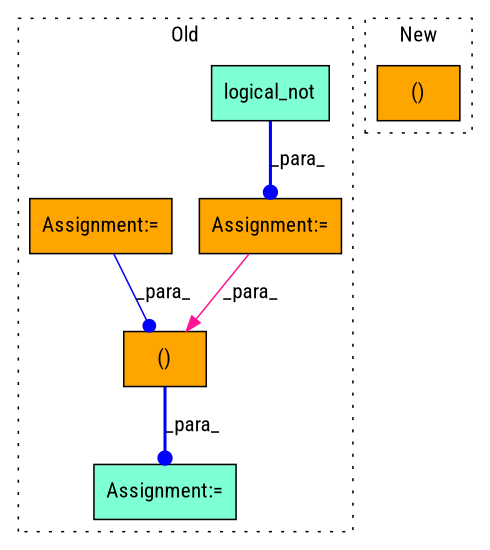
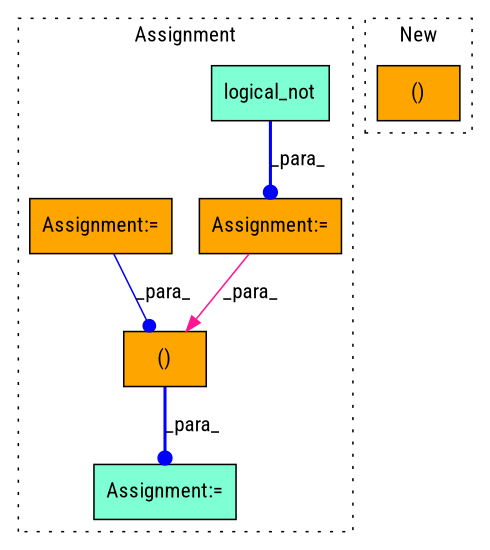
(186, 36) -> (186, 36)
